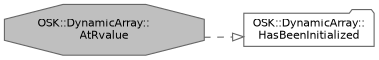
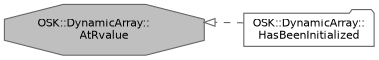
(218, 37) -> (229, 23)
